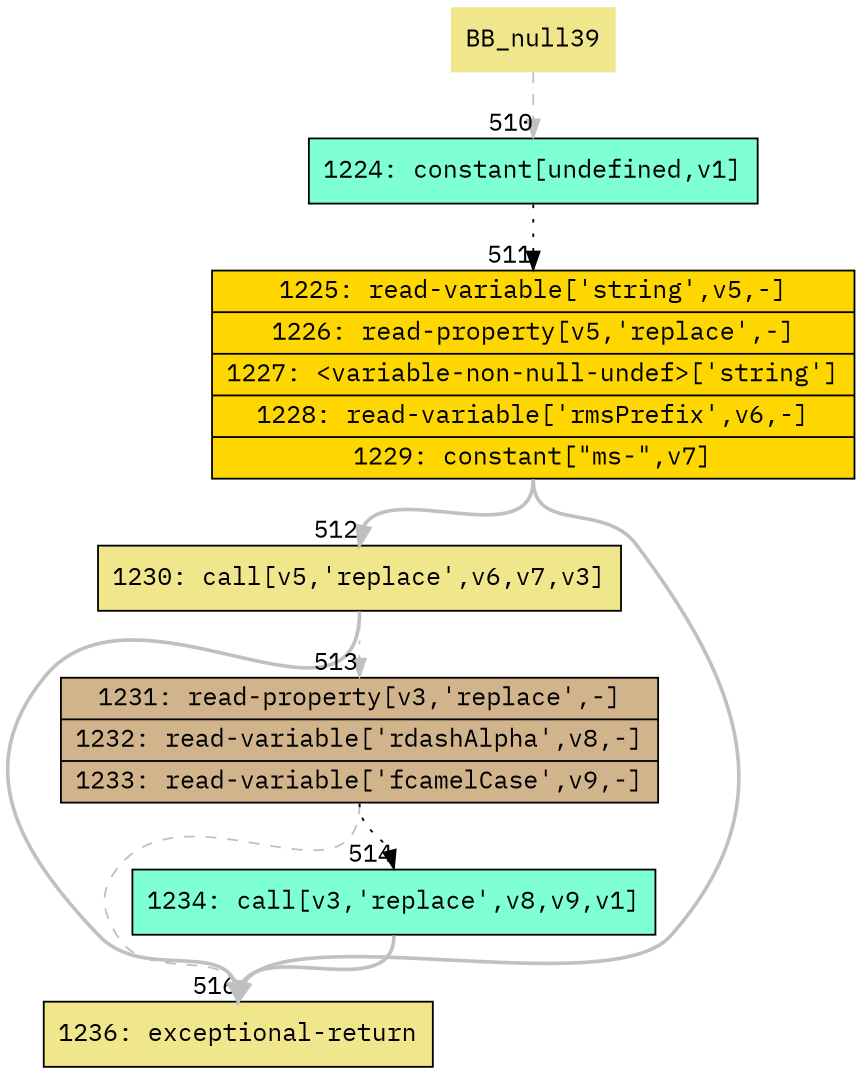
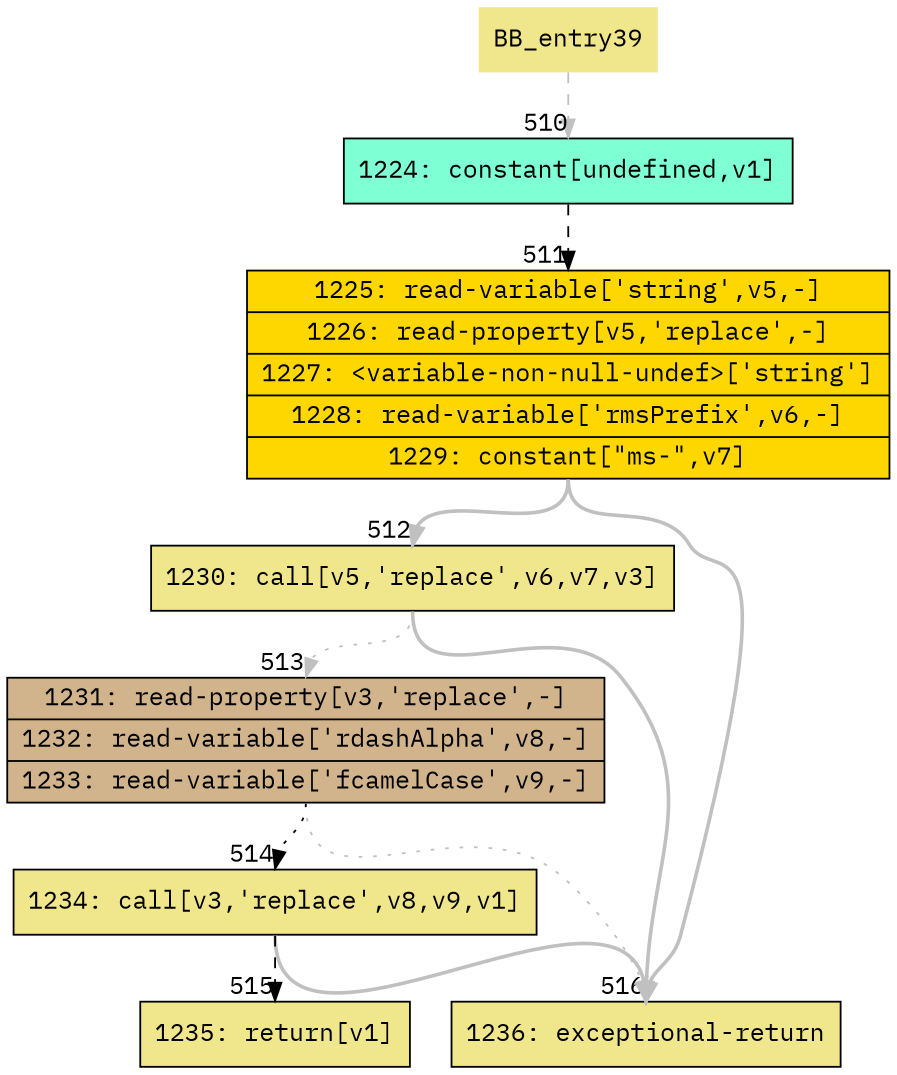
(533, 40) -> (568, 40)
(533, 228) -> (568, 228)
(147, 845) -> (488, 849)
(394, 902) -> (275, 902)
none -> (275, 1034)
